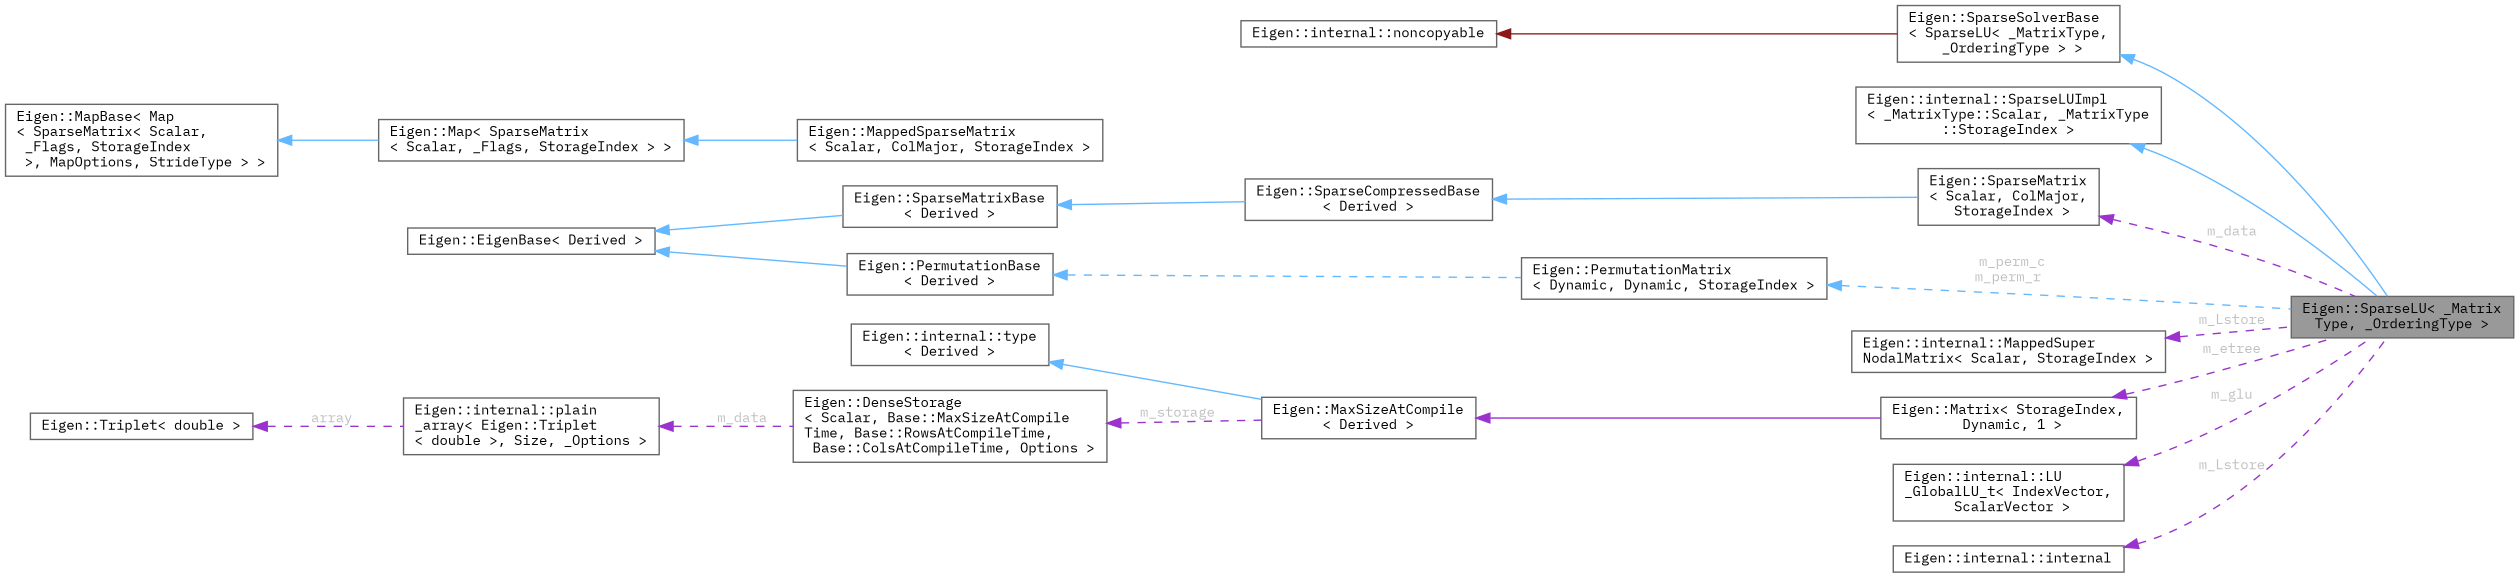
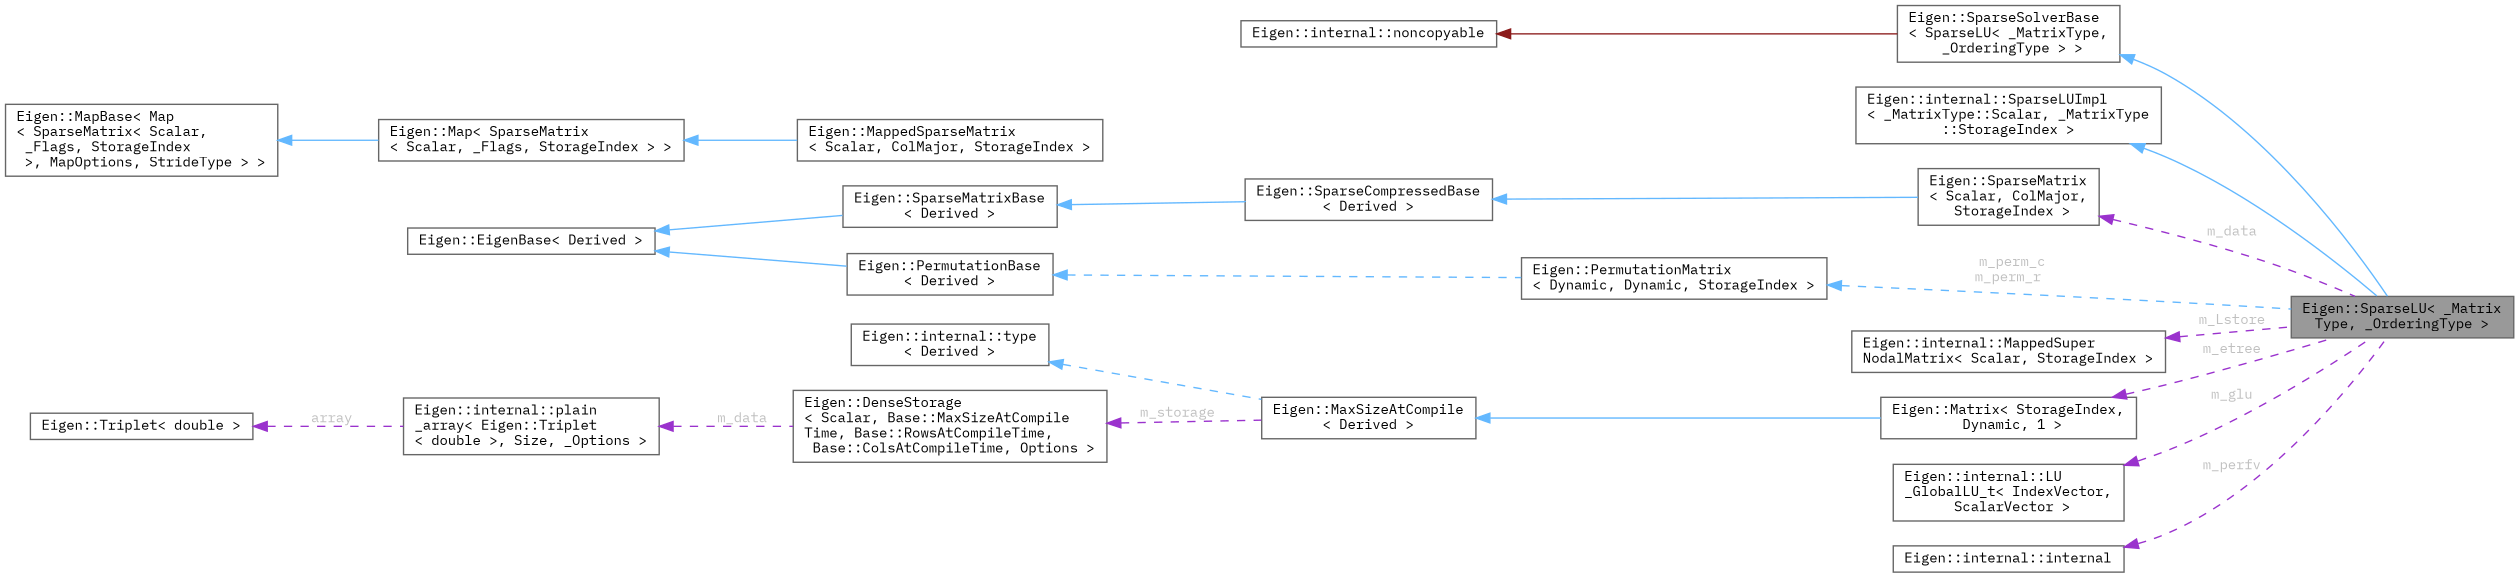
(1162, 382) -> (1162, 382)
(1685, 418) -> (1685, 418)
(2228, 466) -> (2228, 466)
